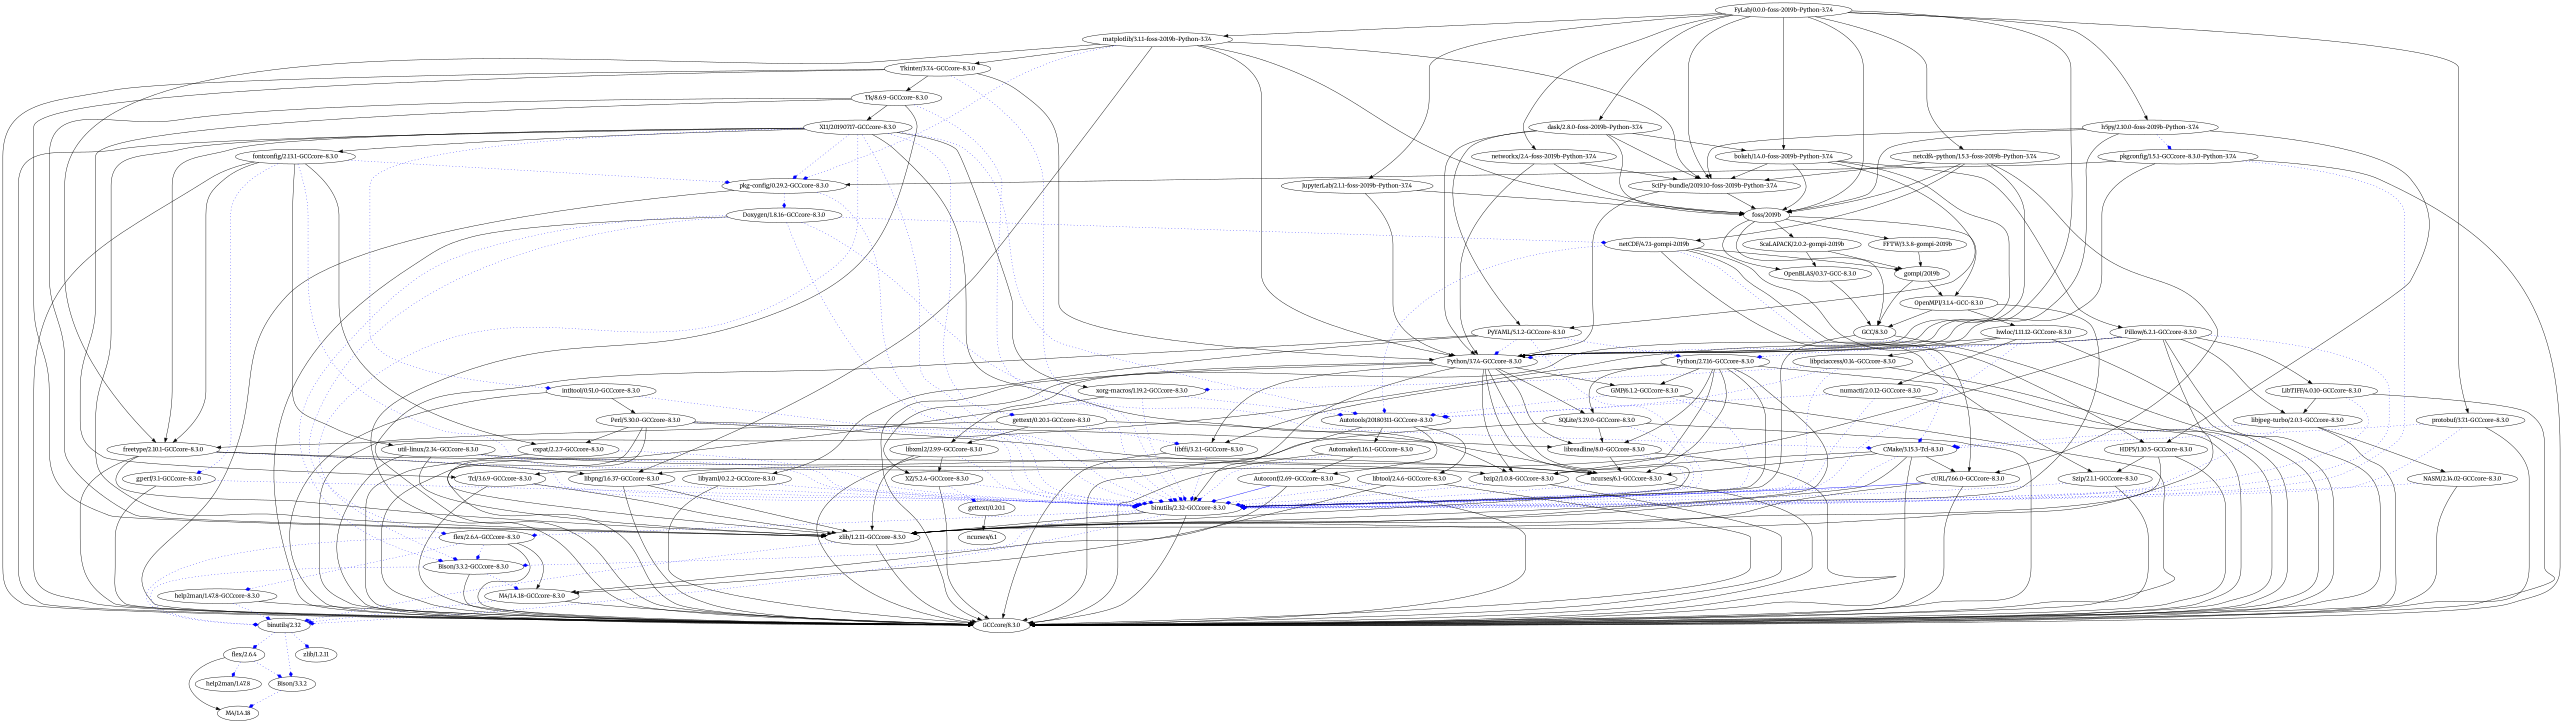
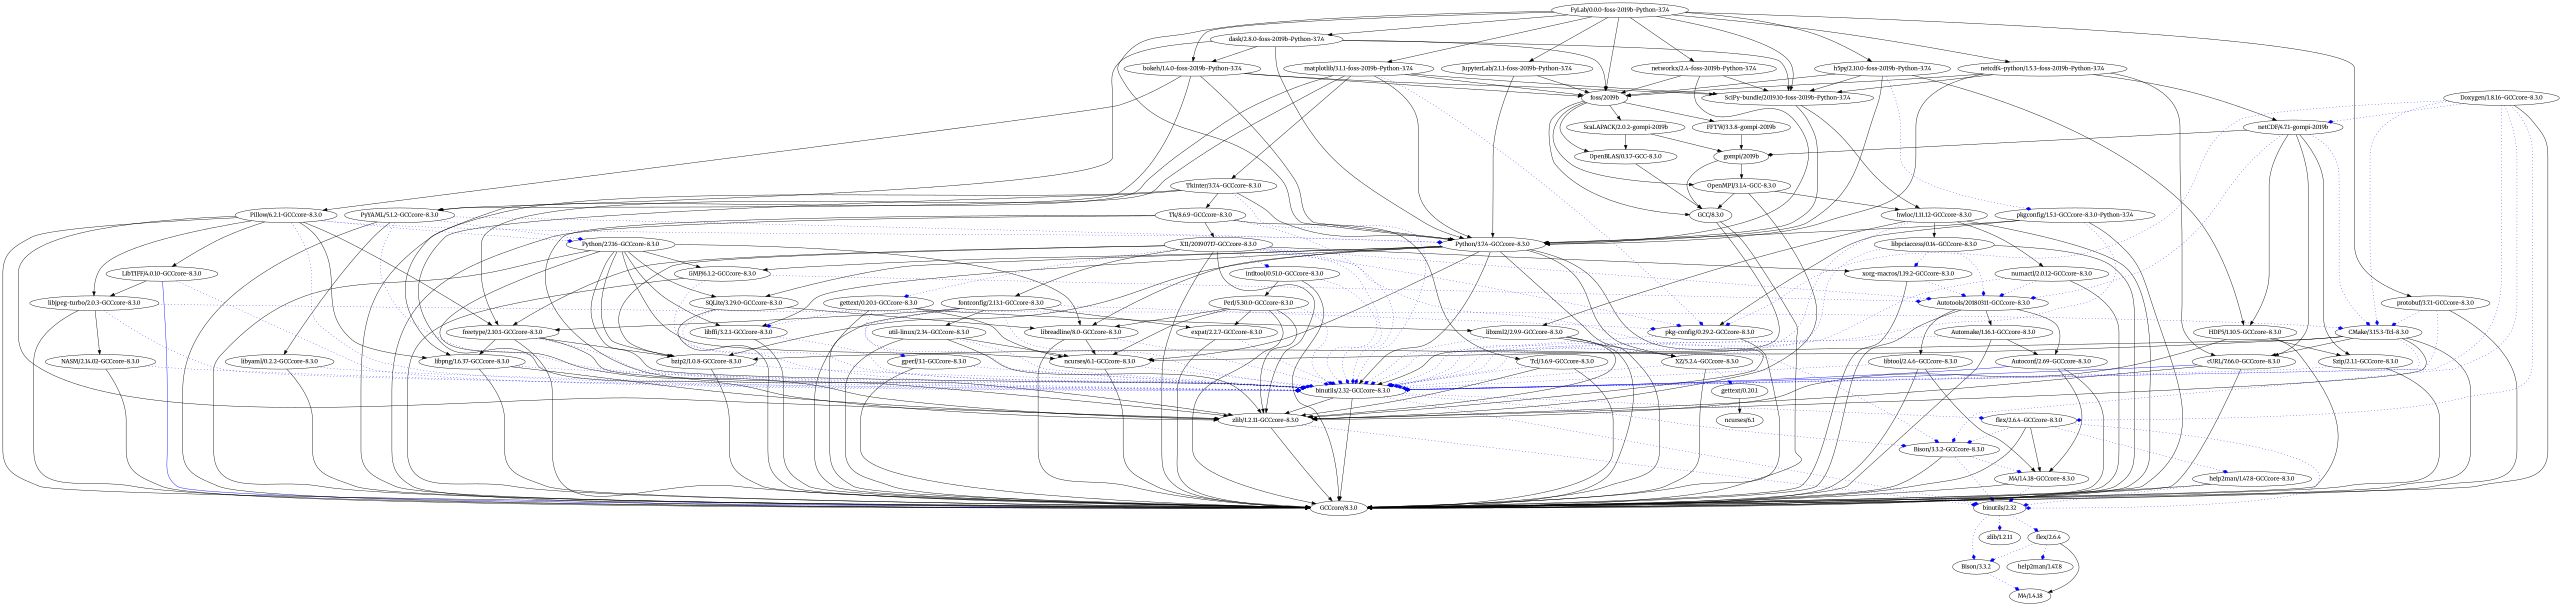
(784, 198) -> (2110, 246)
(1739, 200) -> (1858, 156)
(1154, 451) -> none
(1045, 470) -> none
(2381, 610) -> (637, 503)
